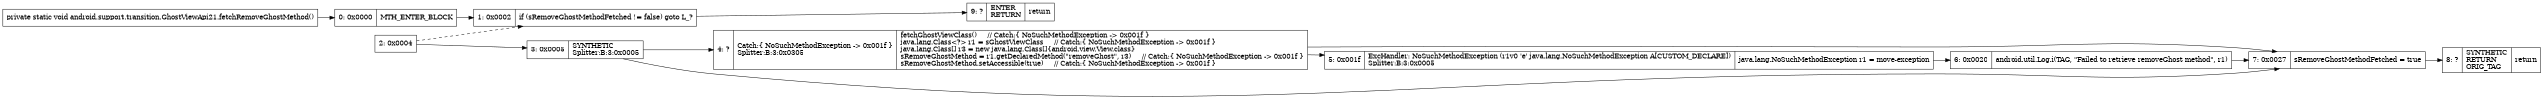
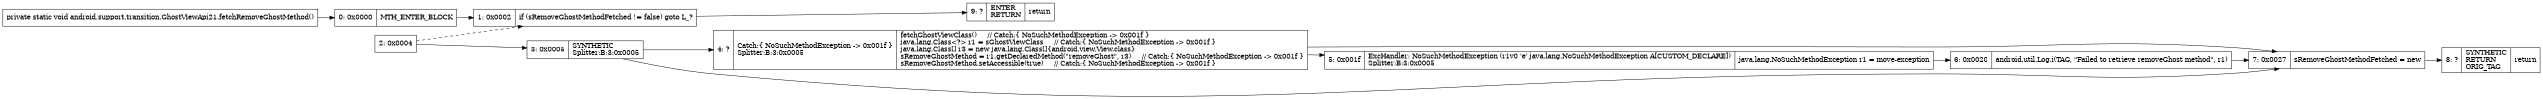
(771, 53) -> (771, 53)
(2358, 60) -> (2358, 60)
